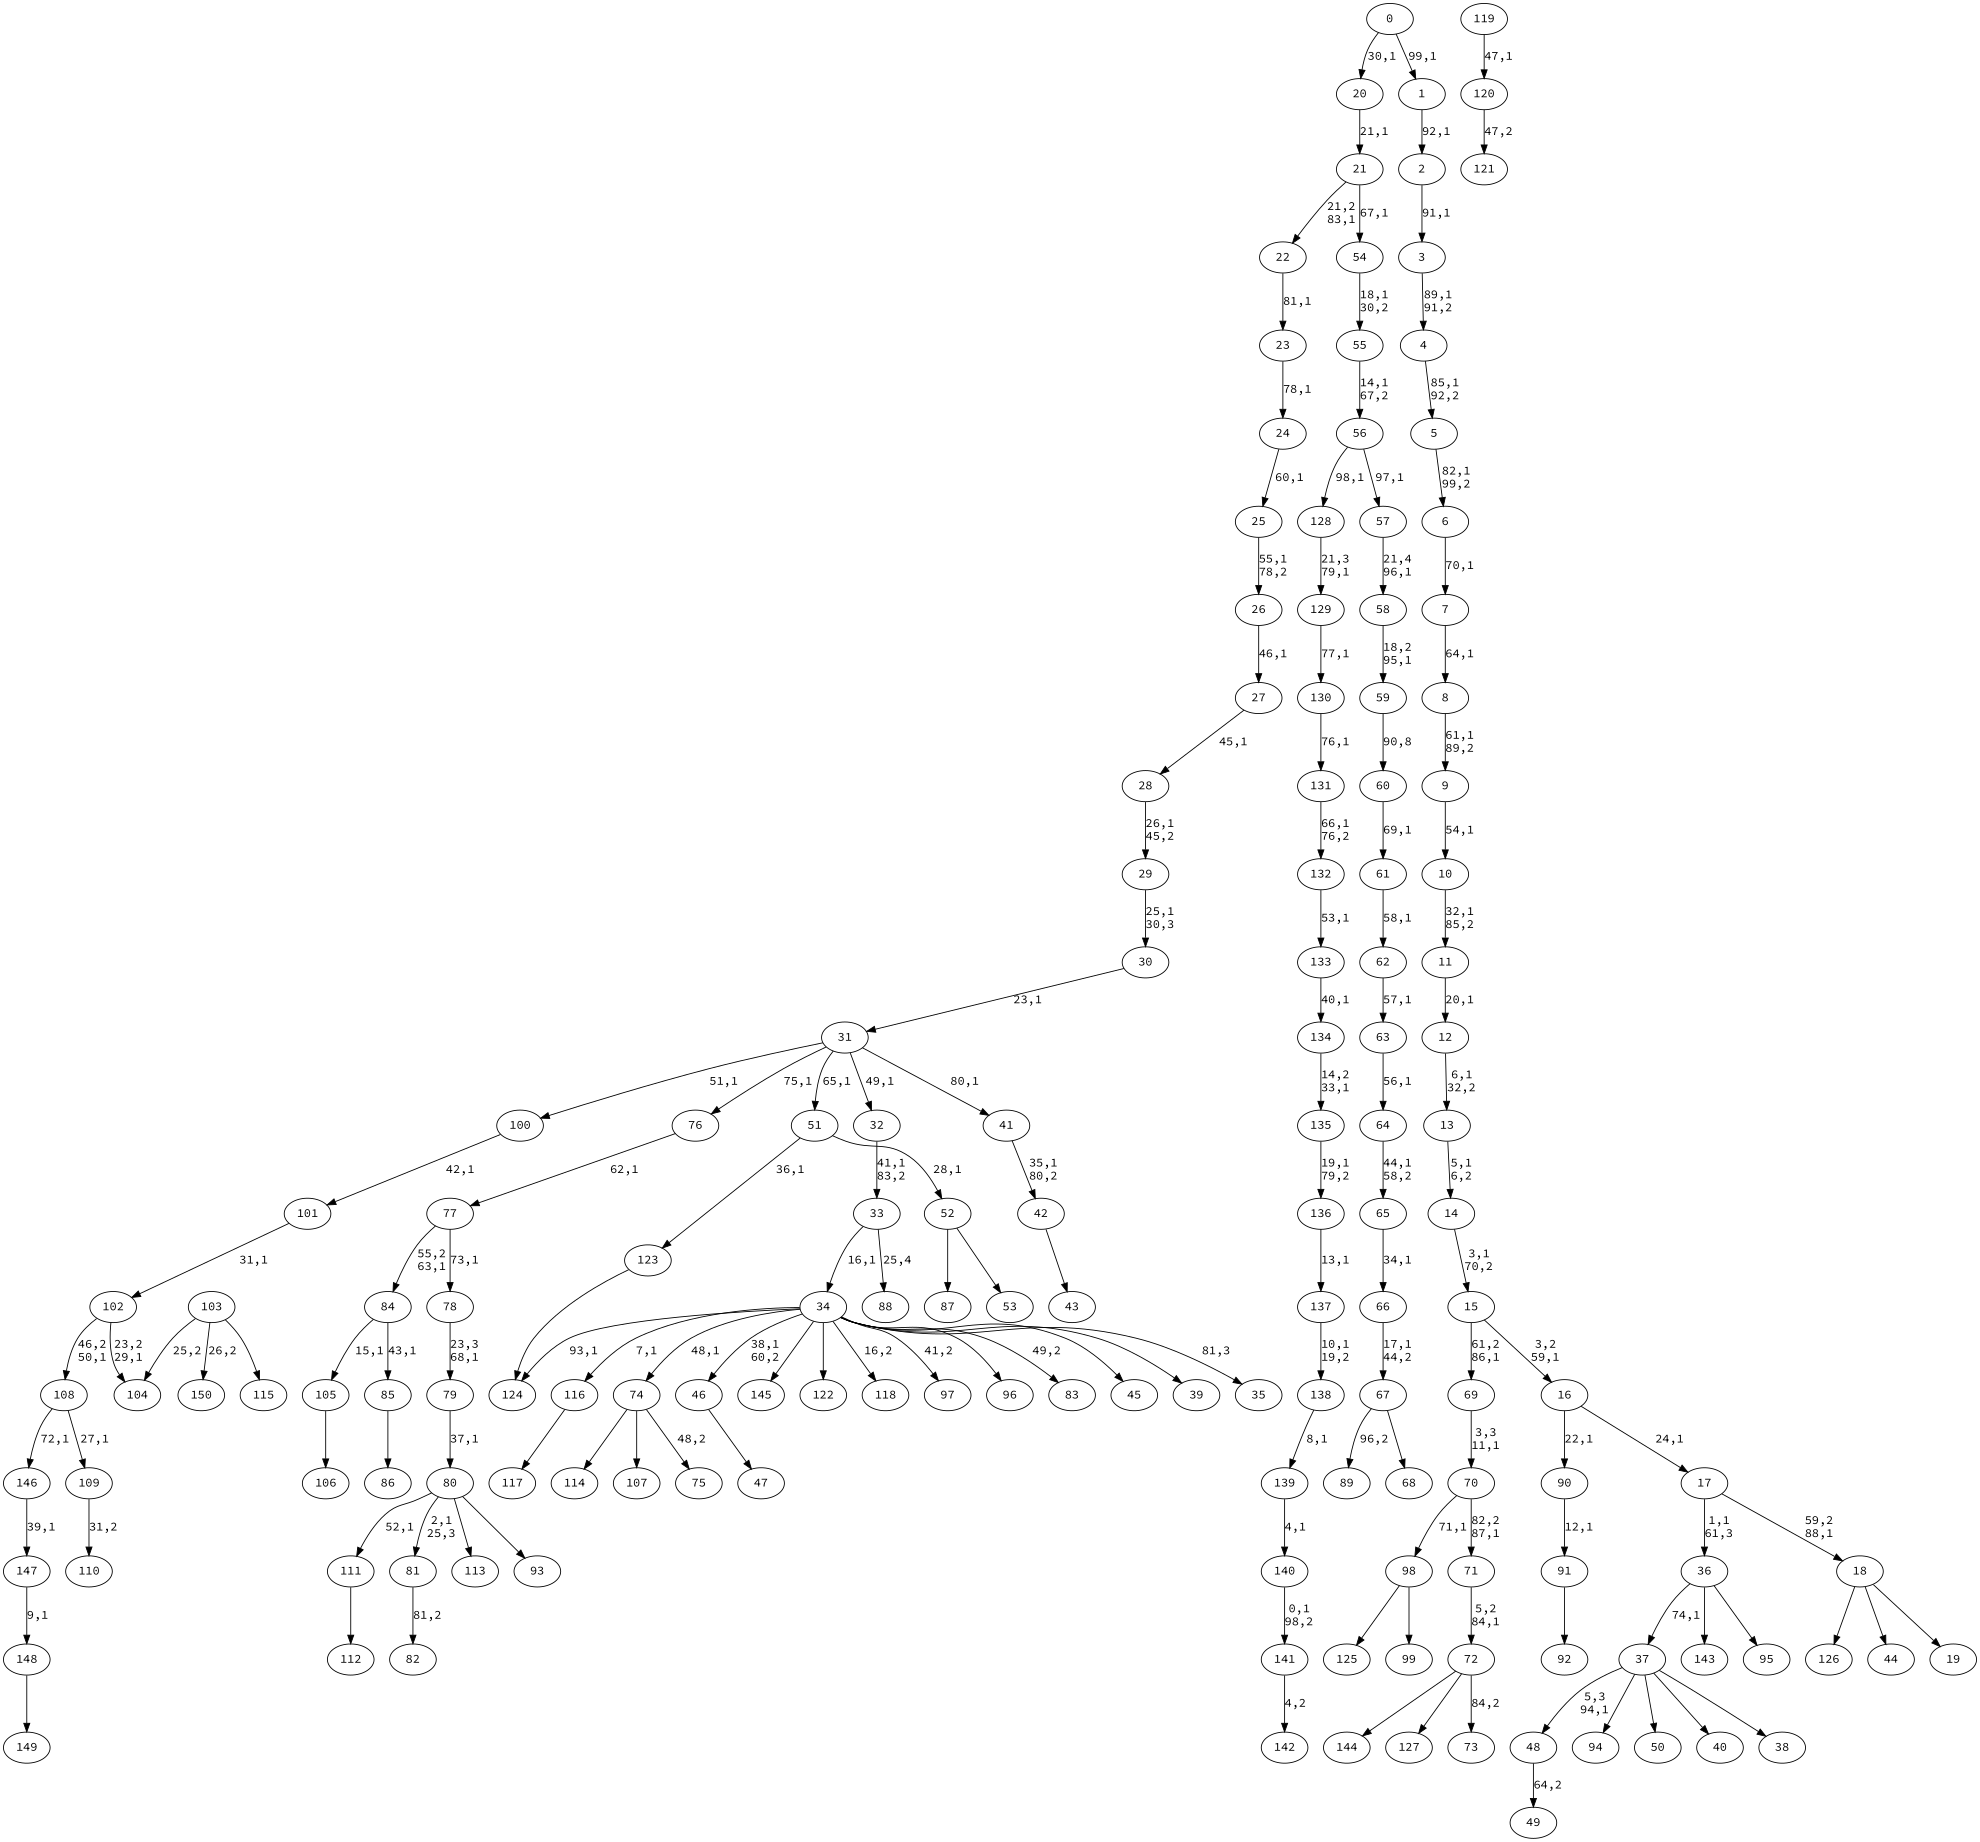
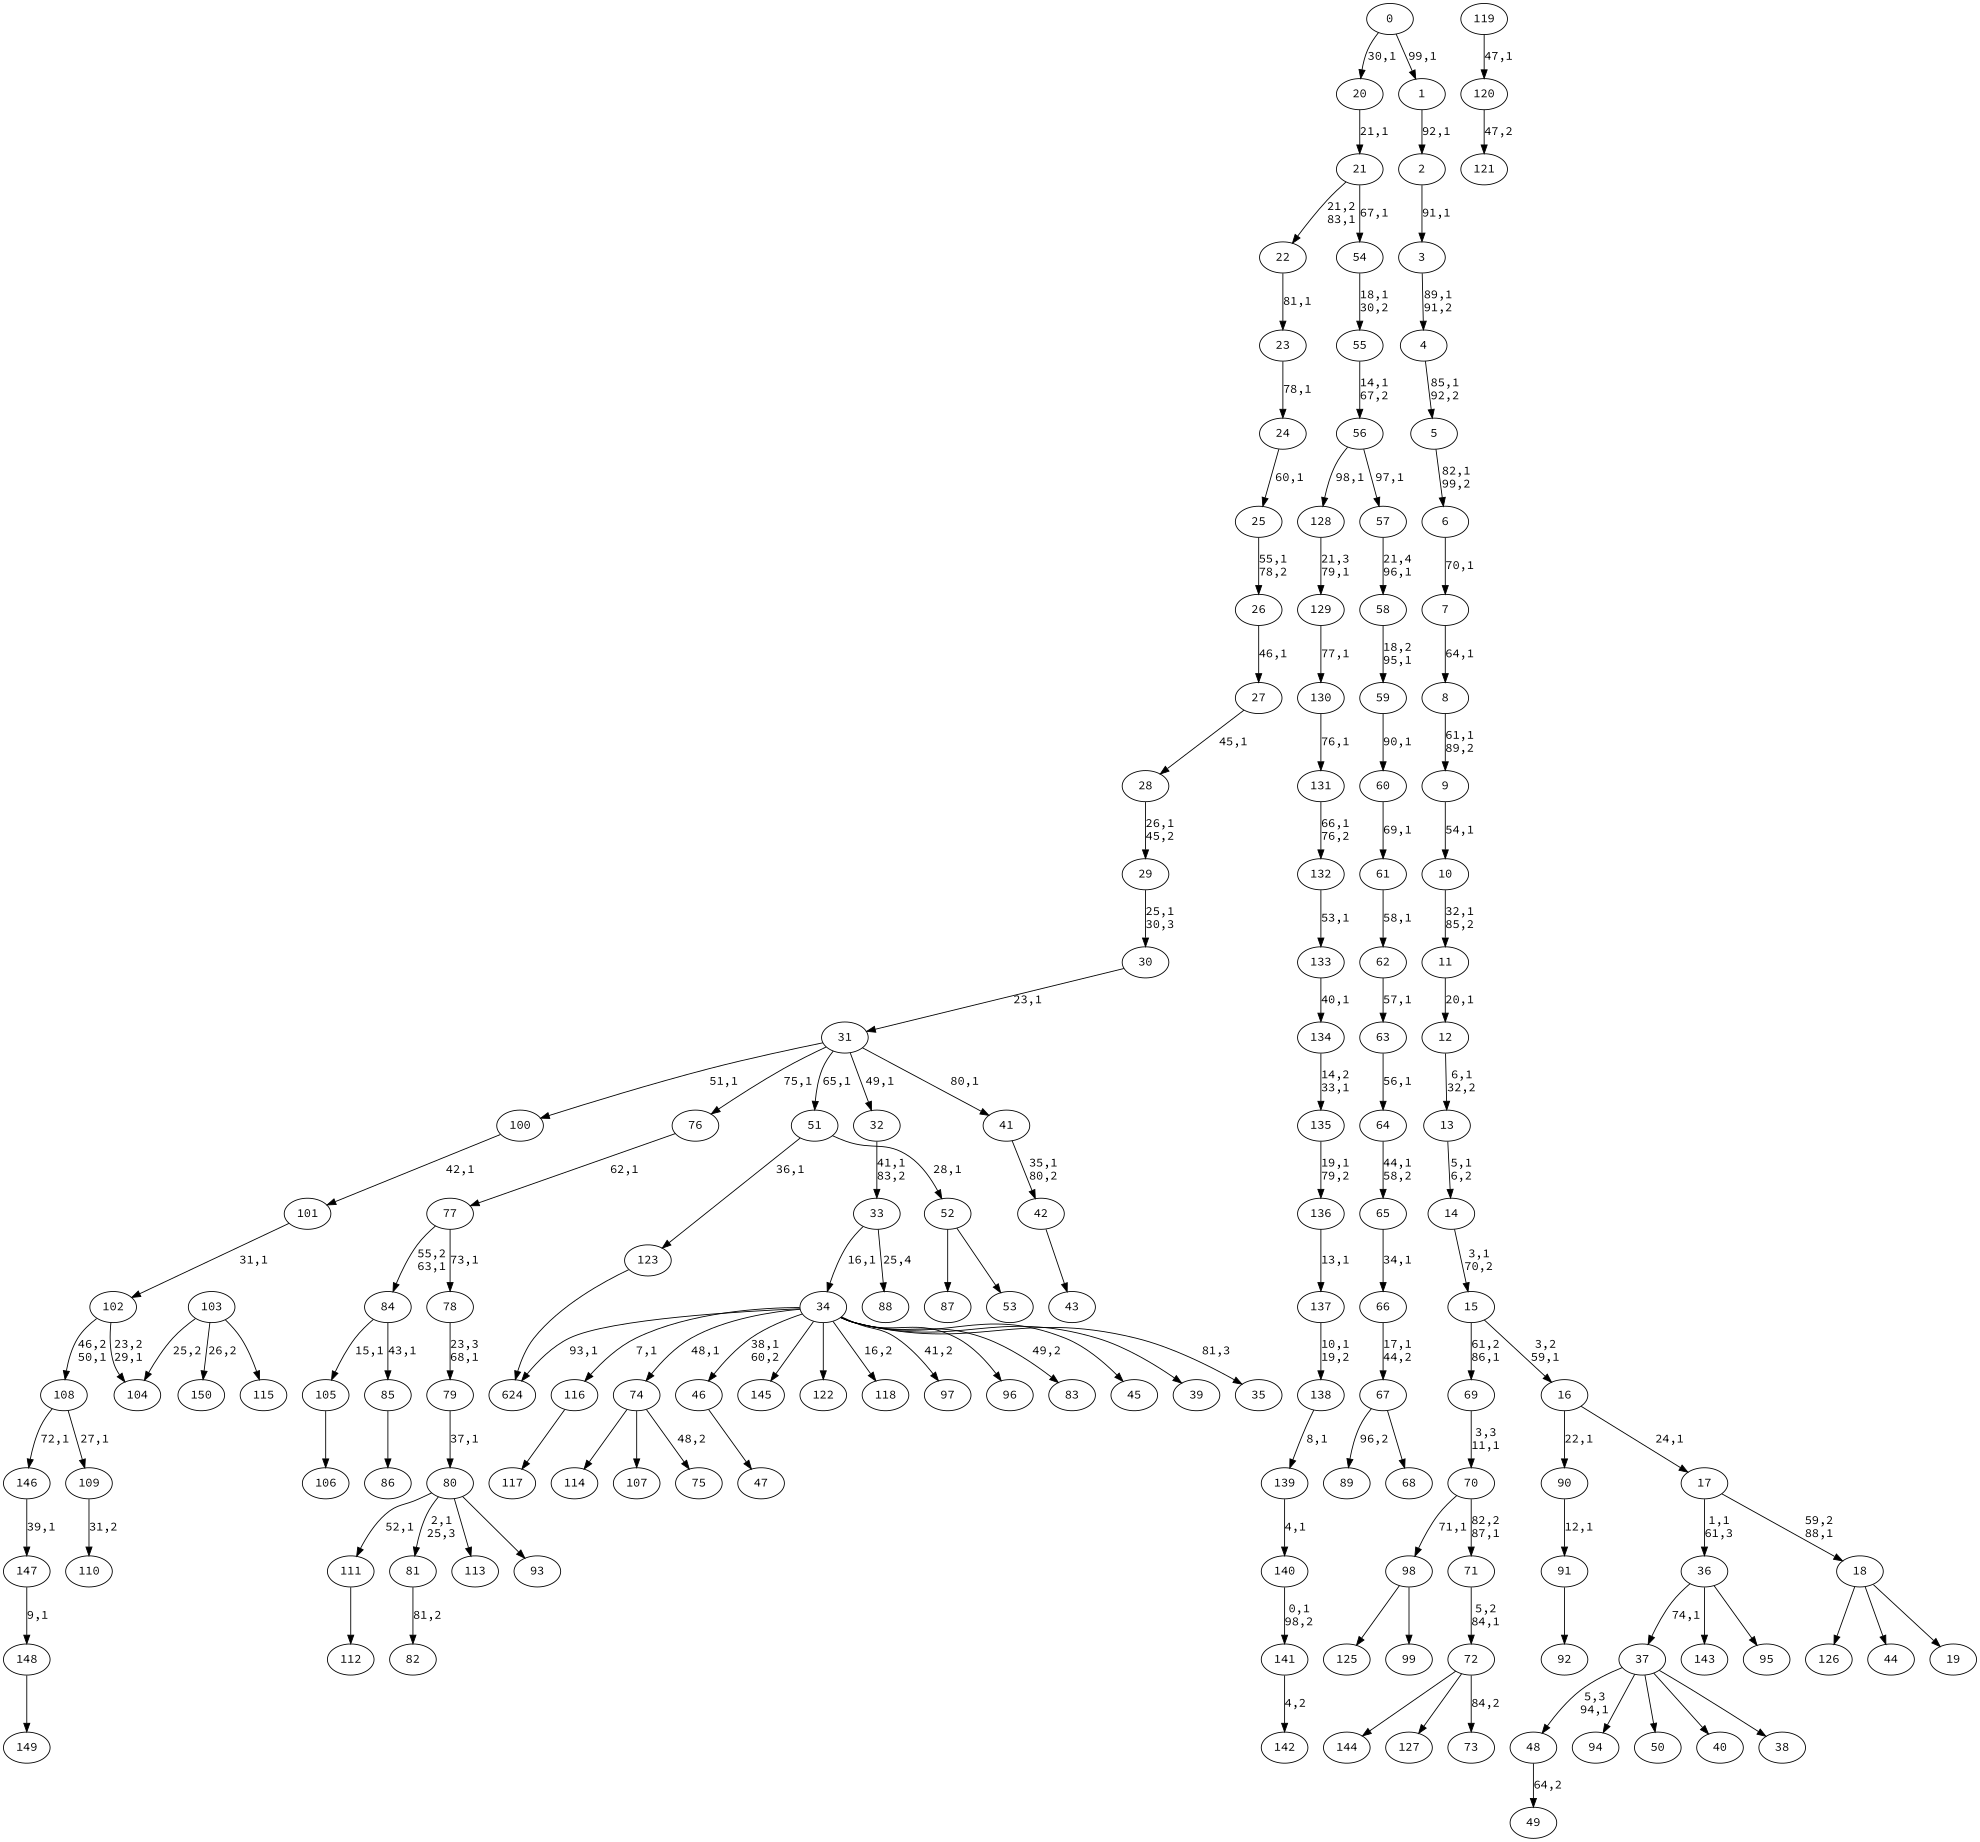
(1398, 742) -> (1398, 742)
(512, 1395) -> (512, 1395)
